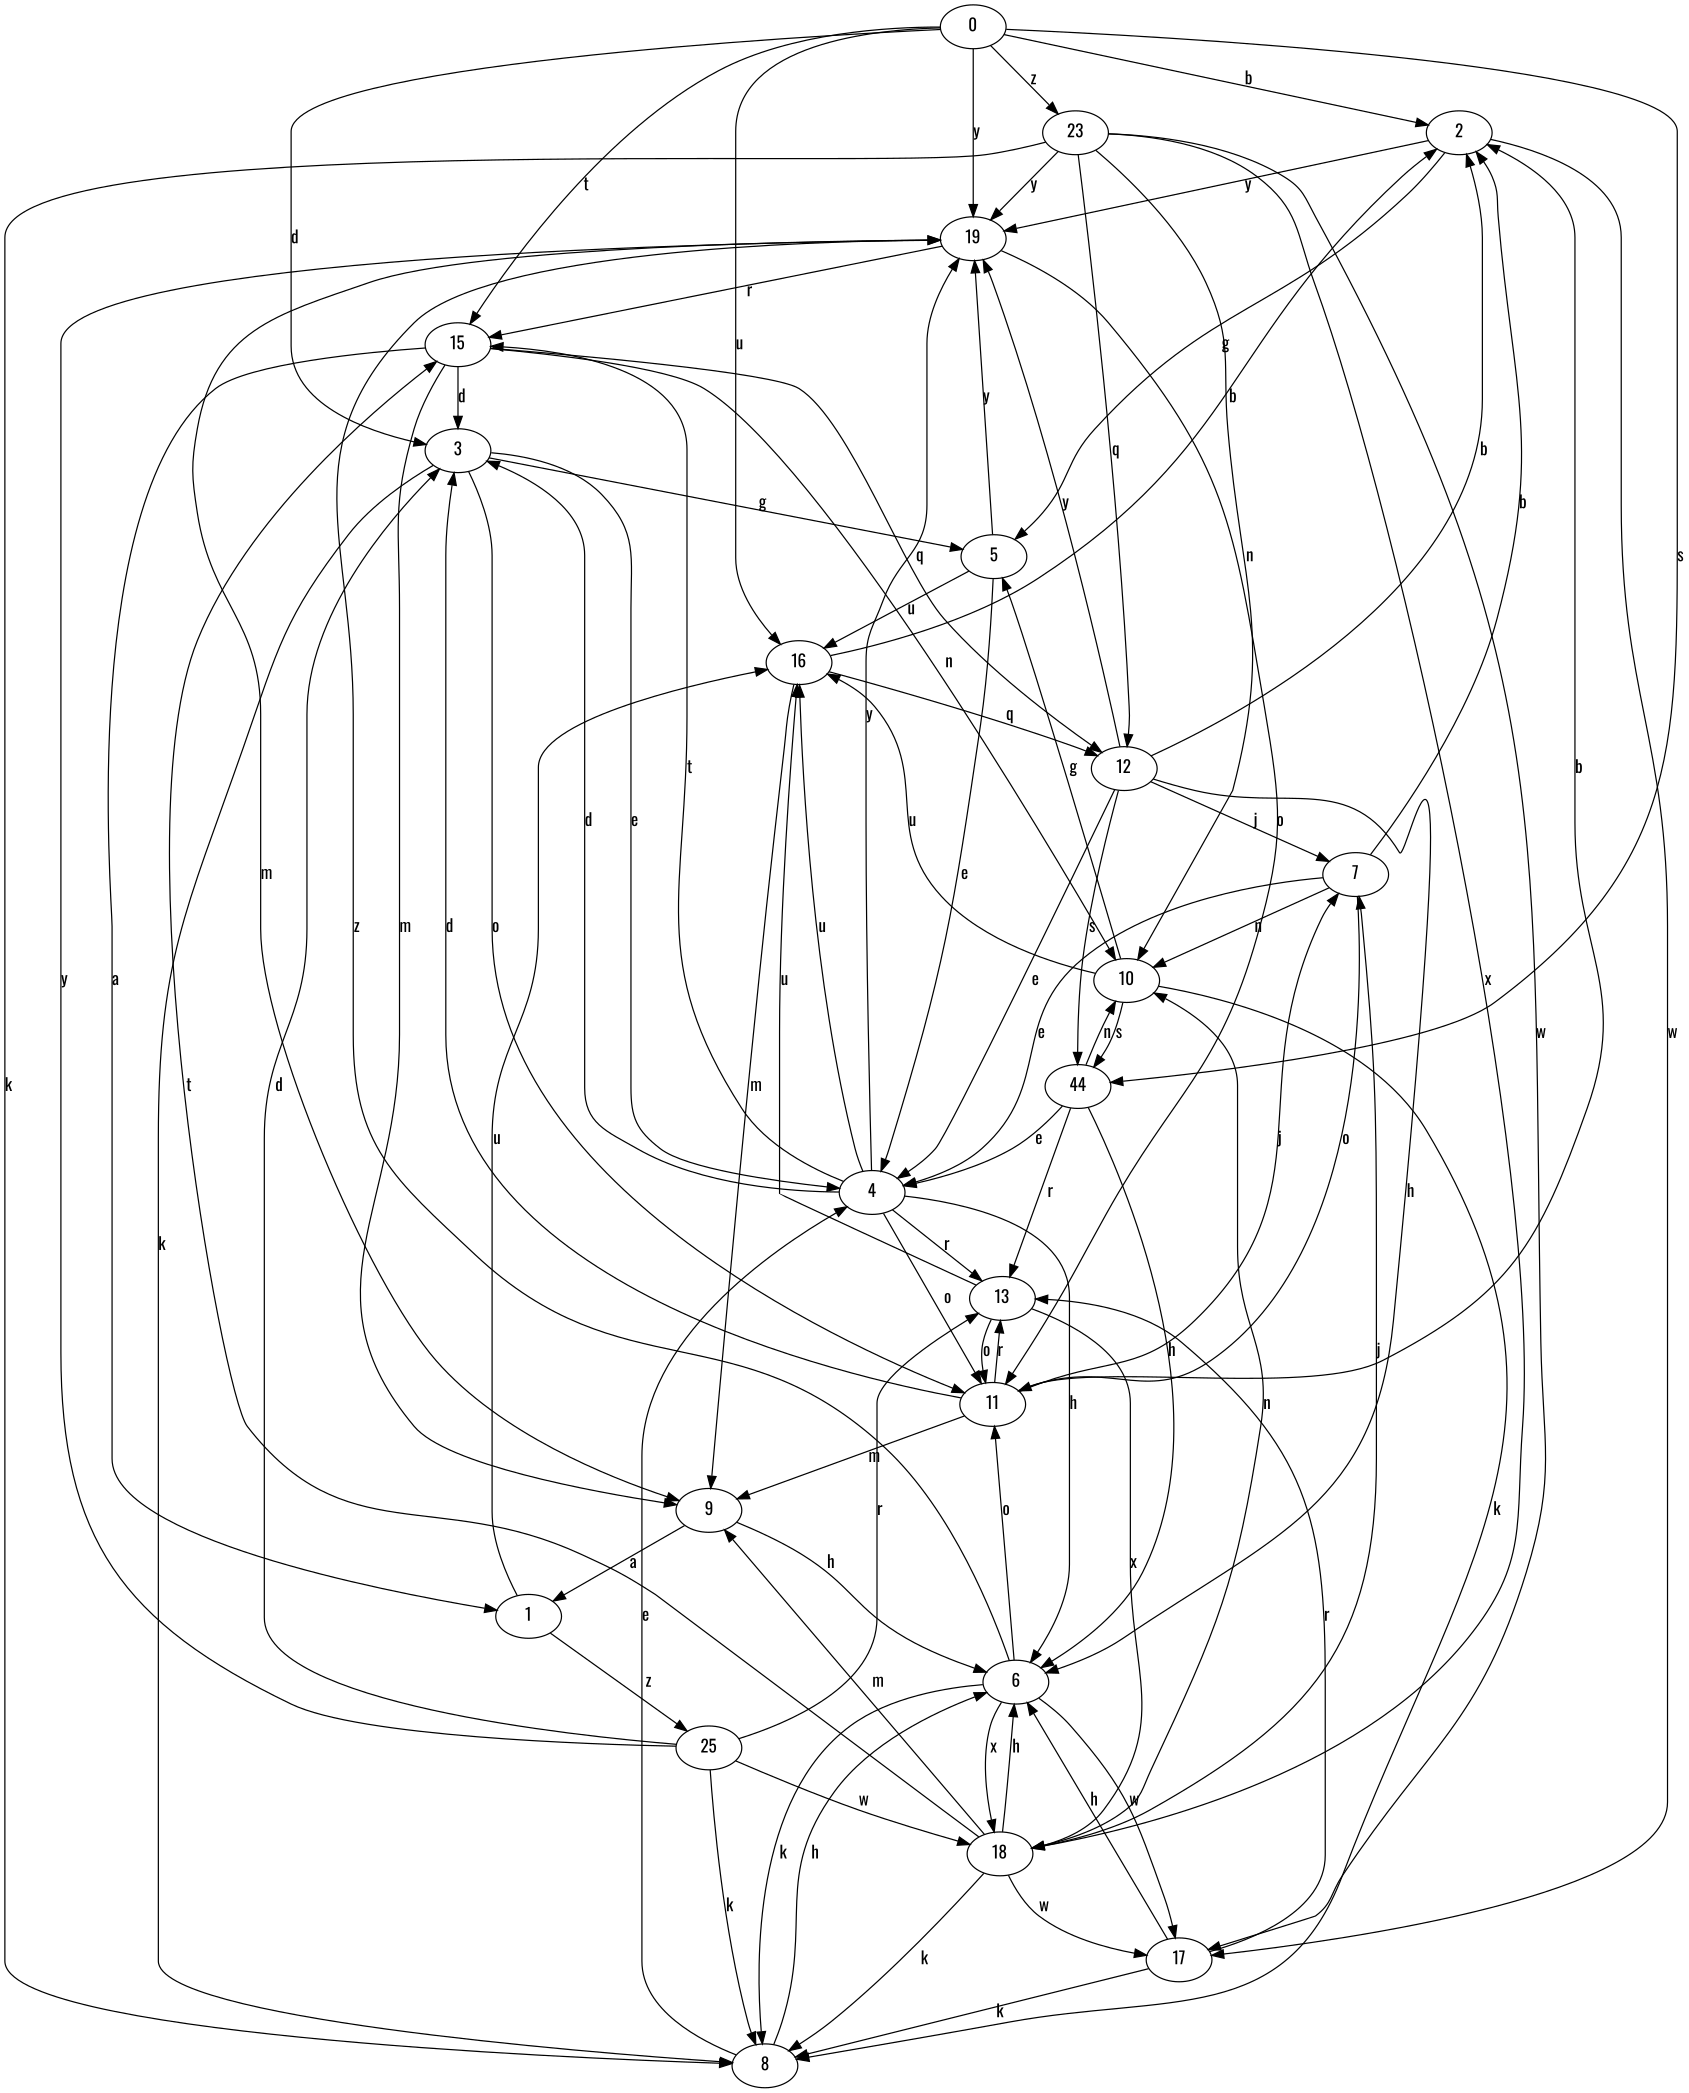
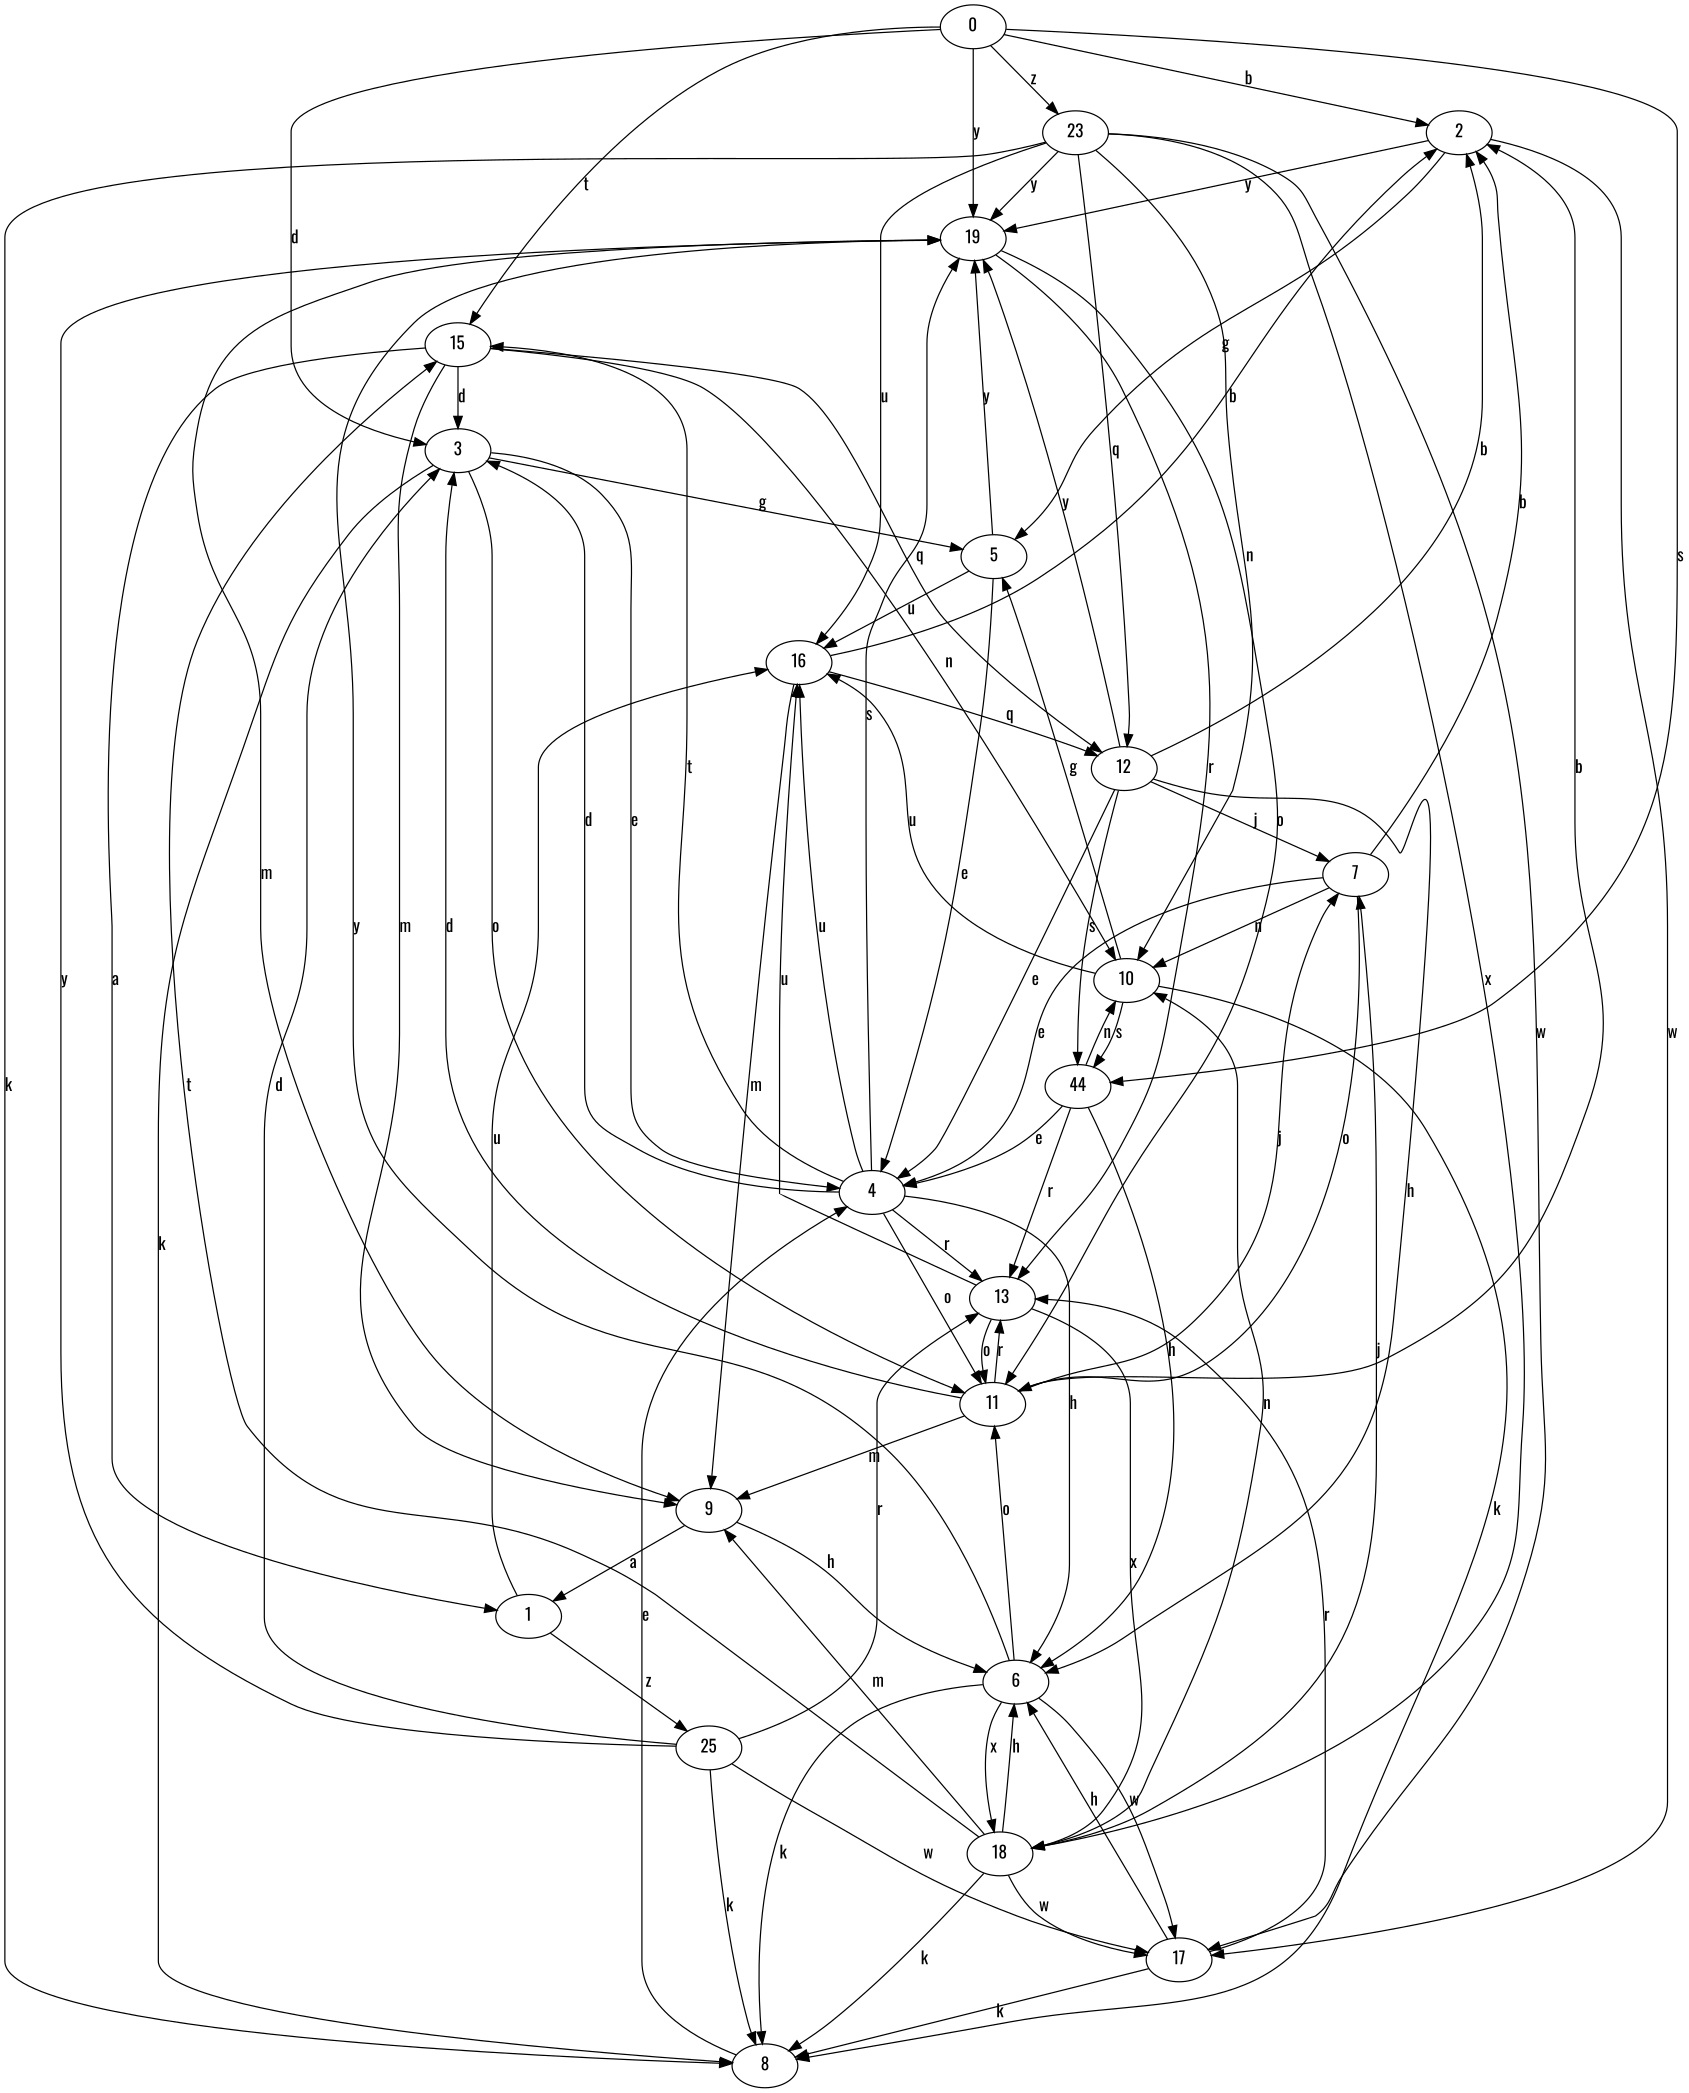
(736, 262) -> (881, 346)
(722, 291) -> (1208, 751)
(870, 716) -> (870, 716)
(357, 928) -> (357, 928)
(845, 1805) -> (926, 1876)
(812, 1832) -> none
